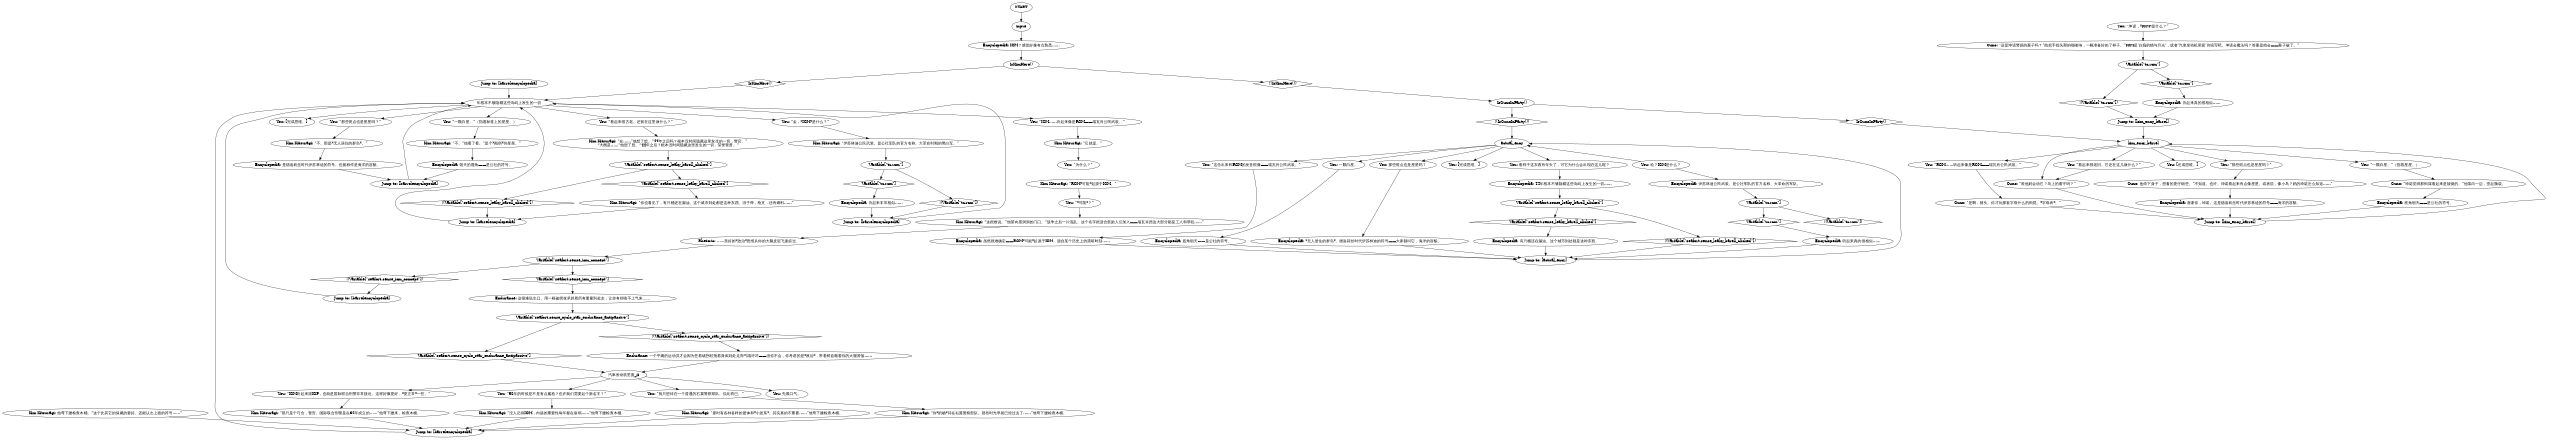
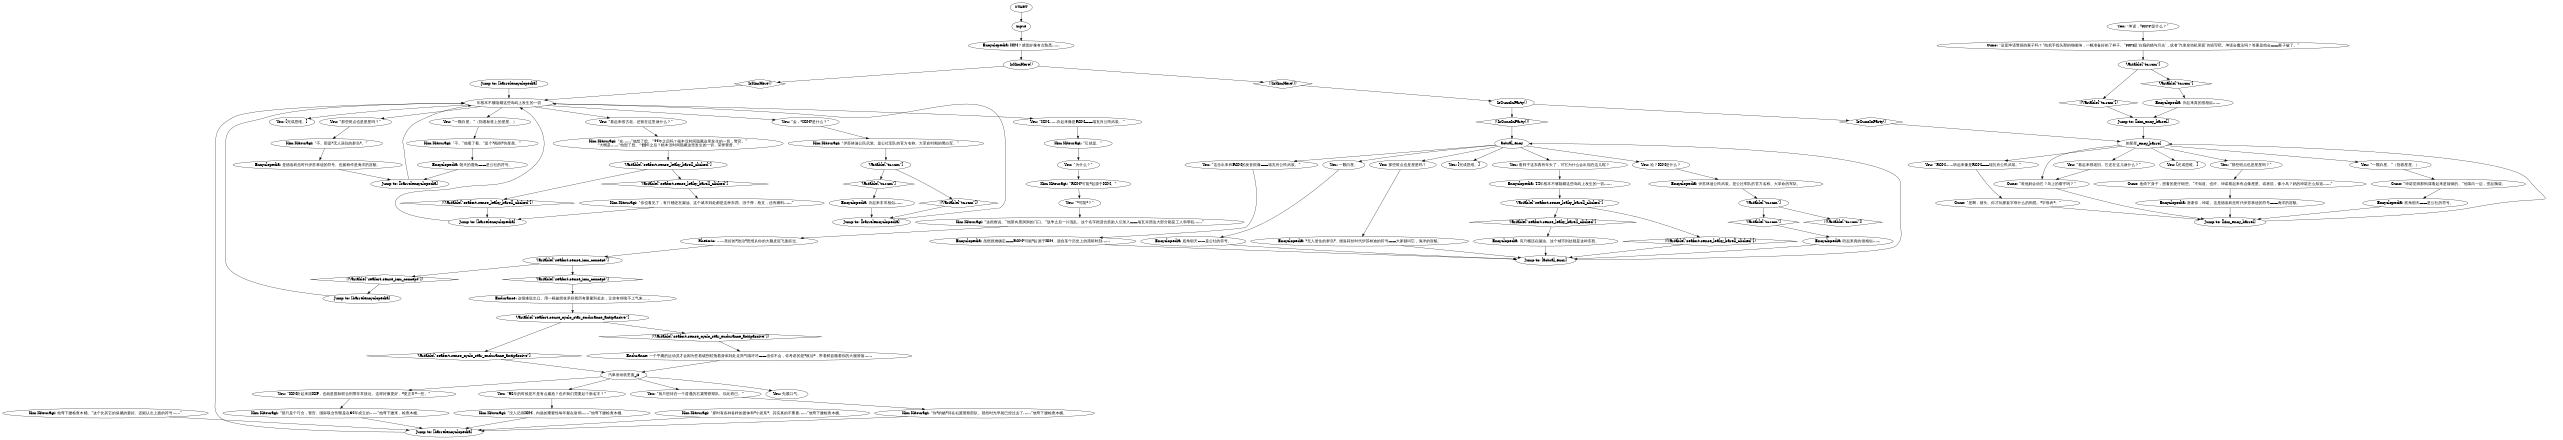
(2143, 143) -> (2143, 143)
(1586, 154) -> (1582, 154)
none -> (1078, 173)
